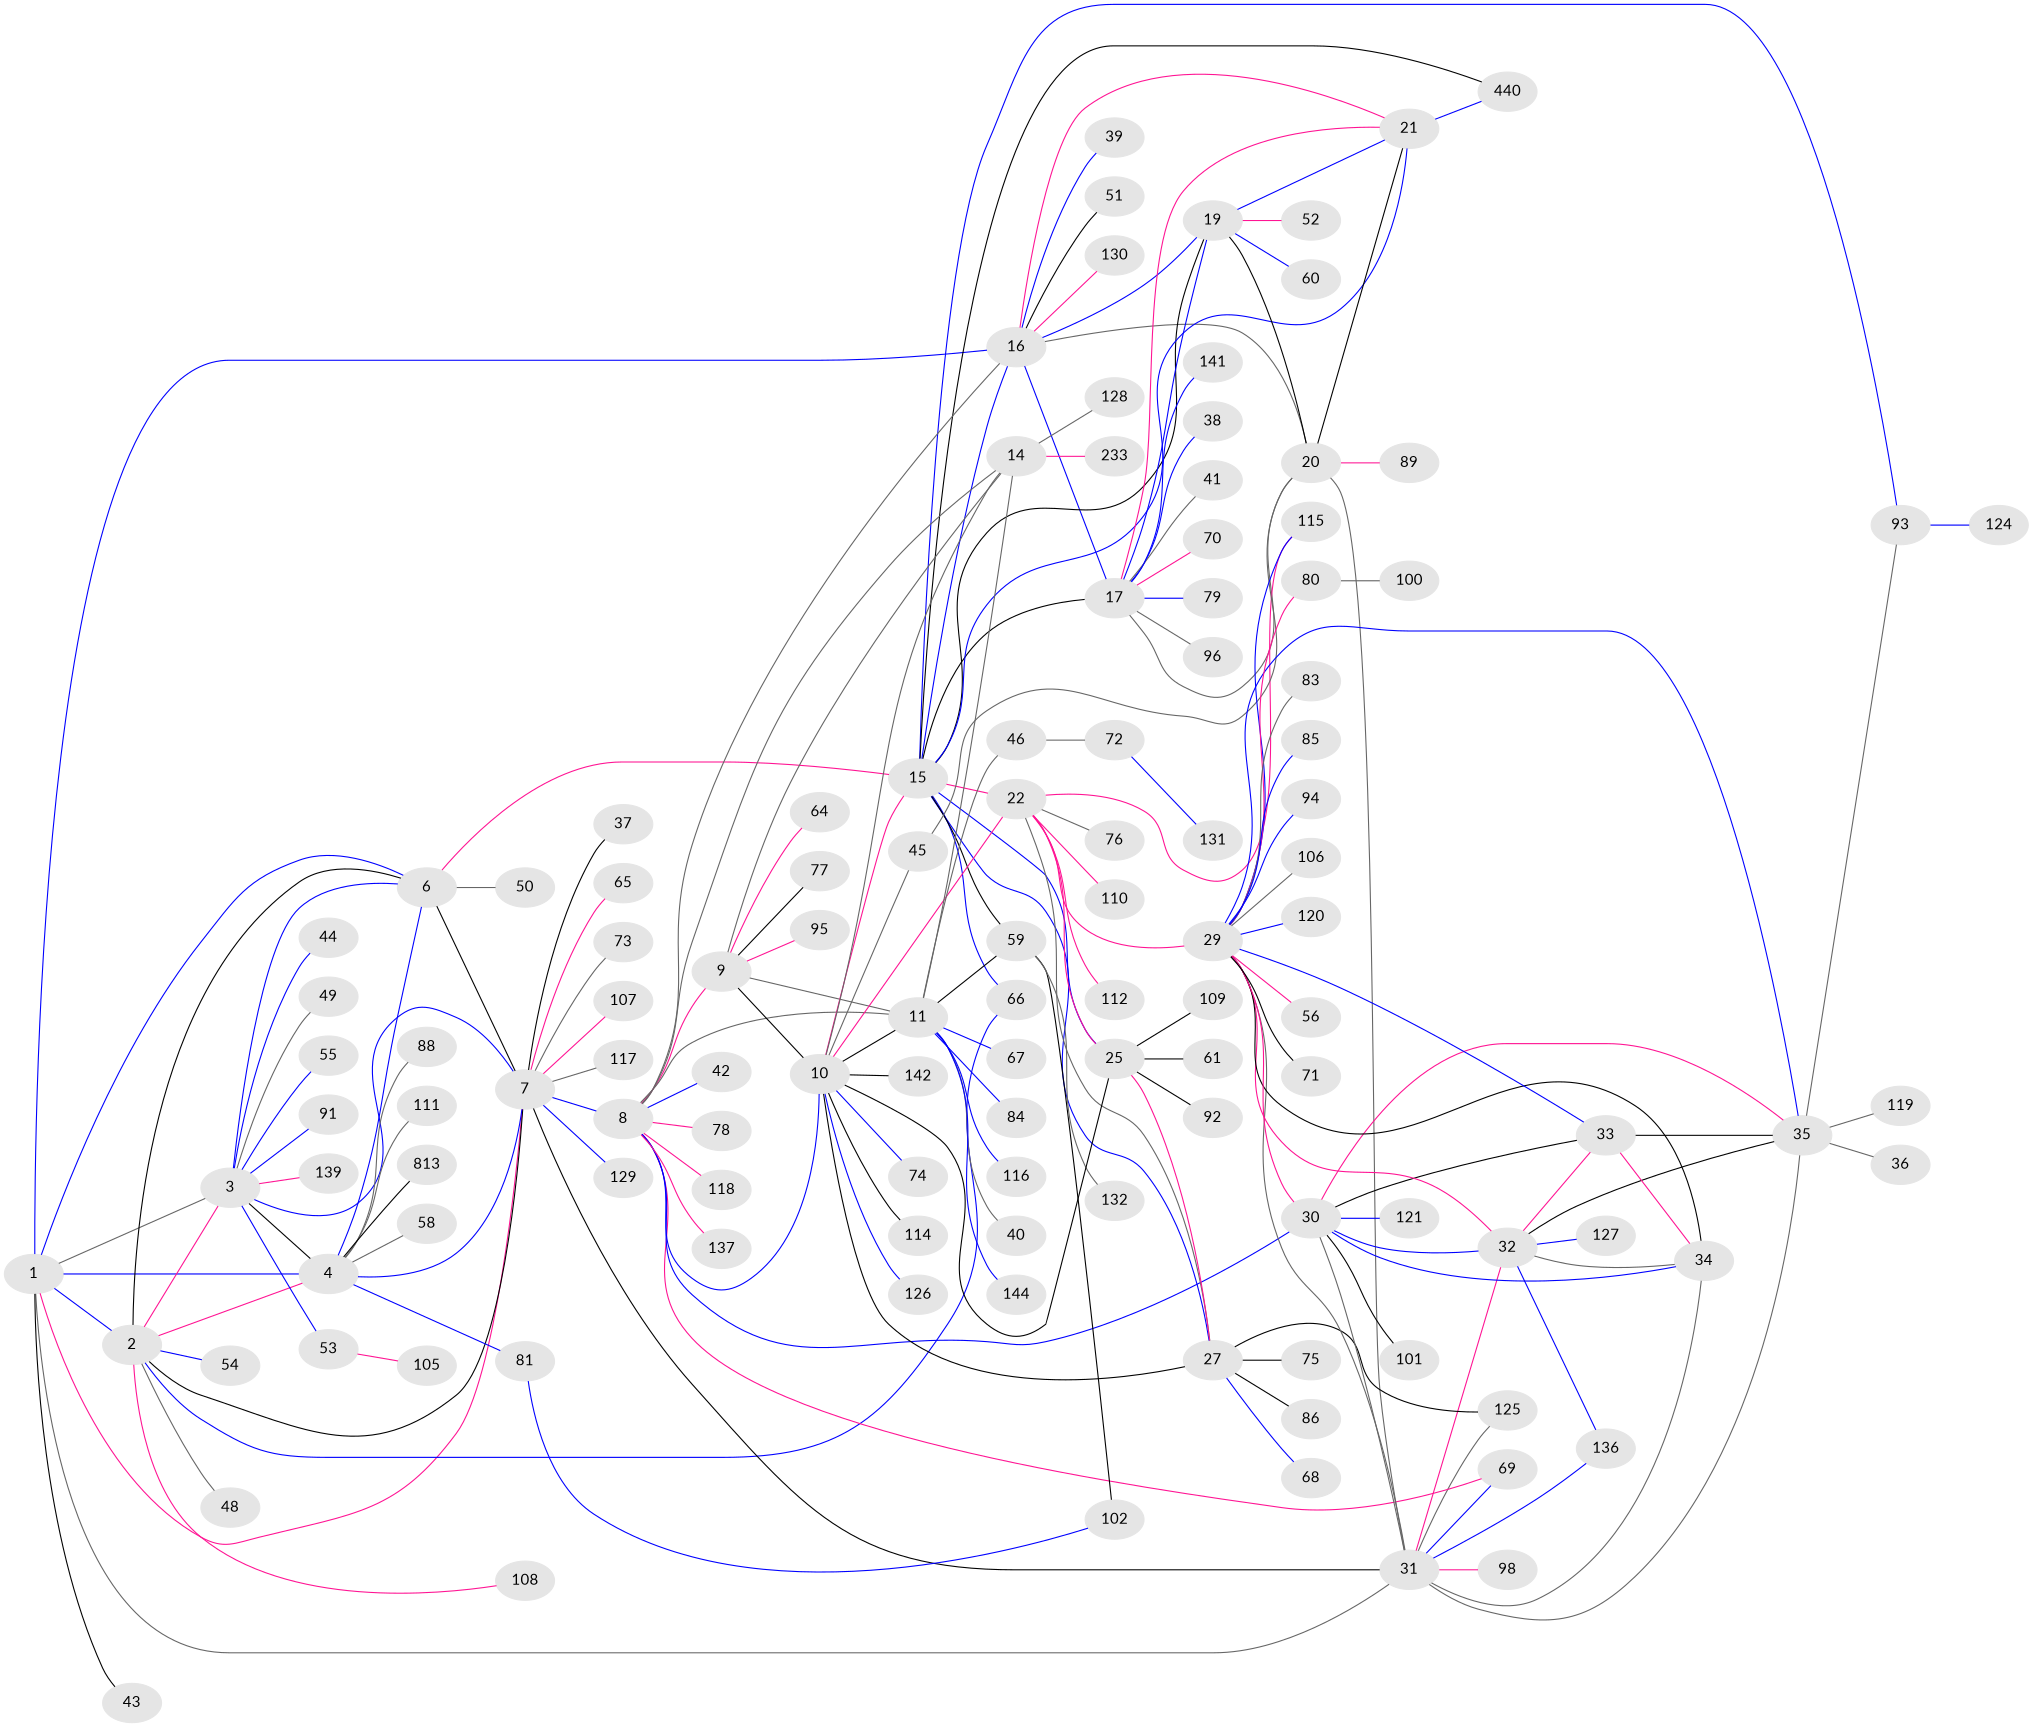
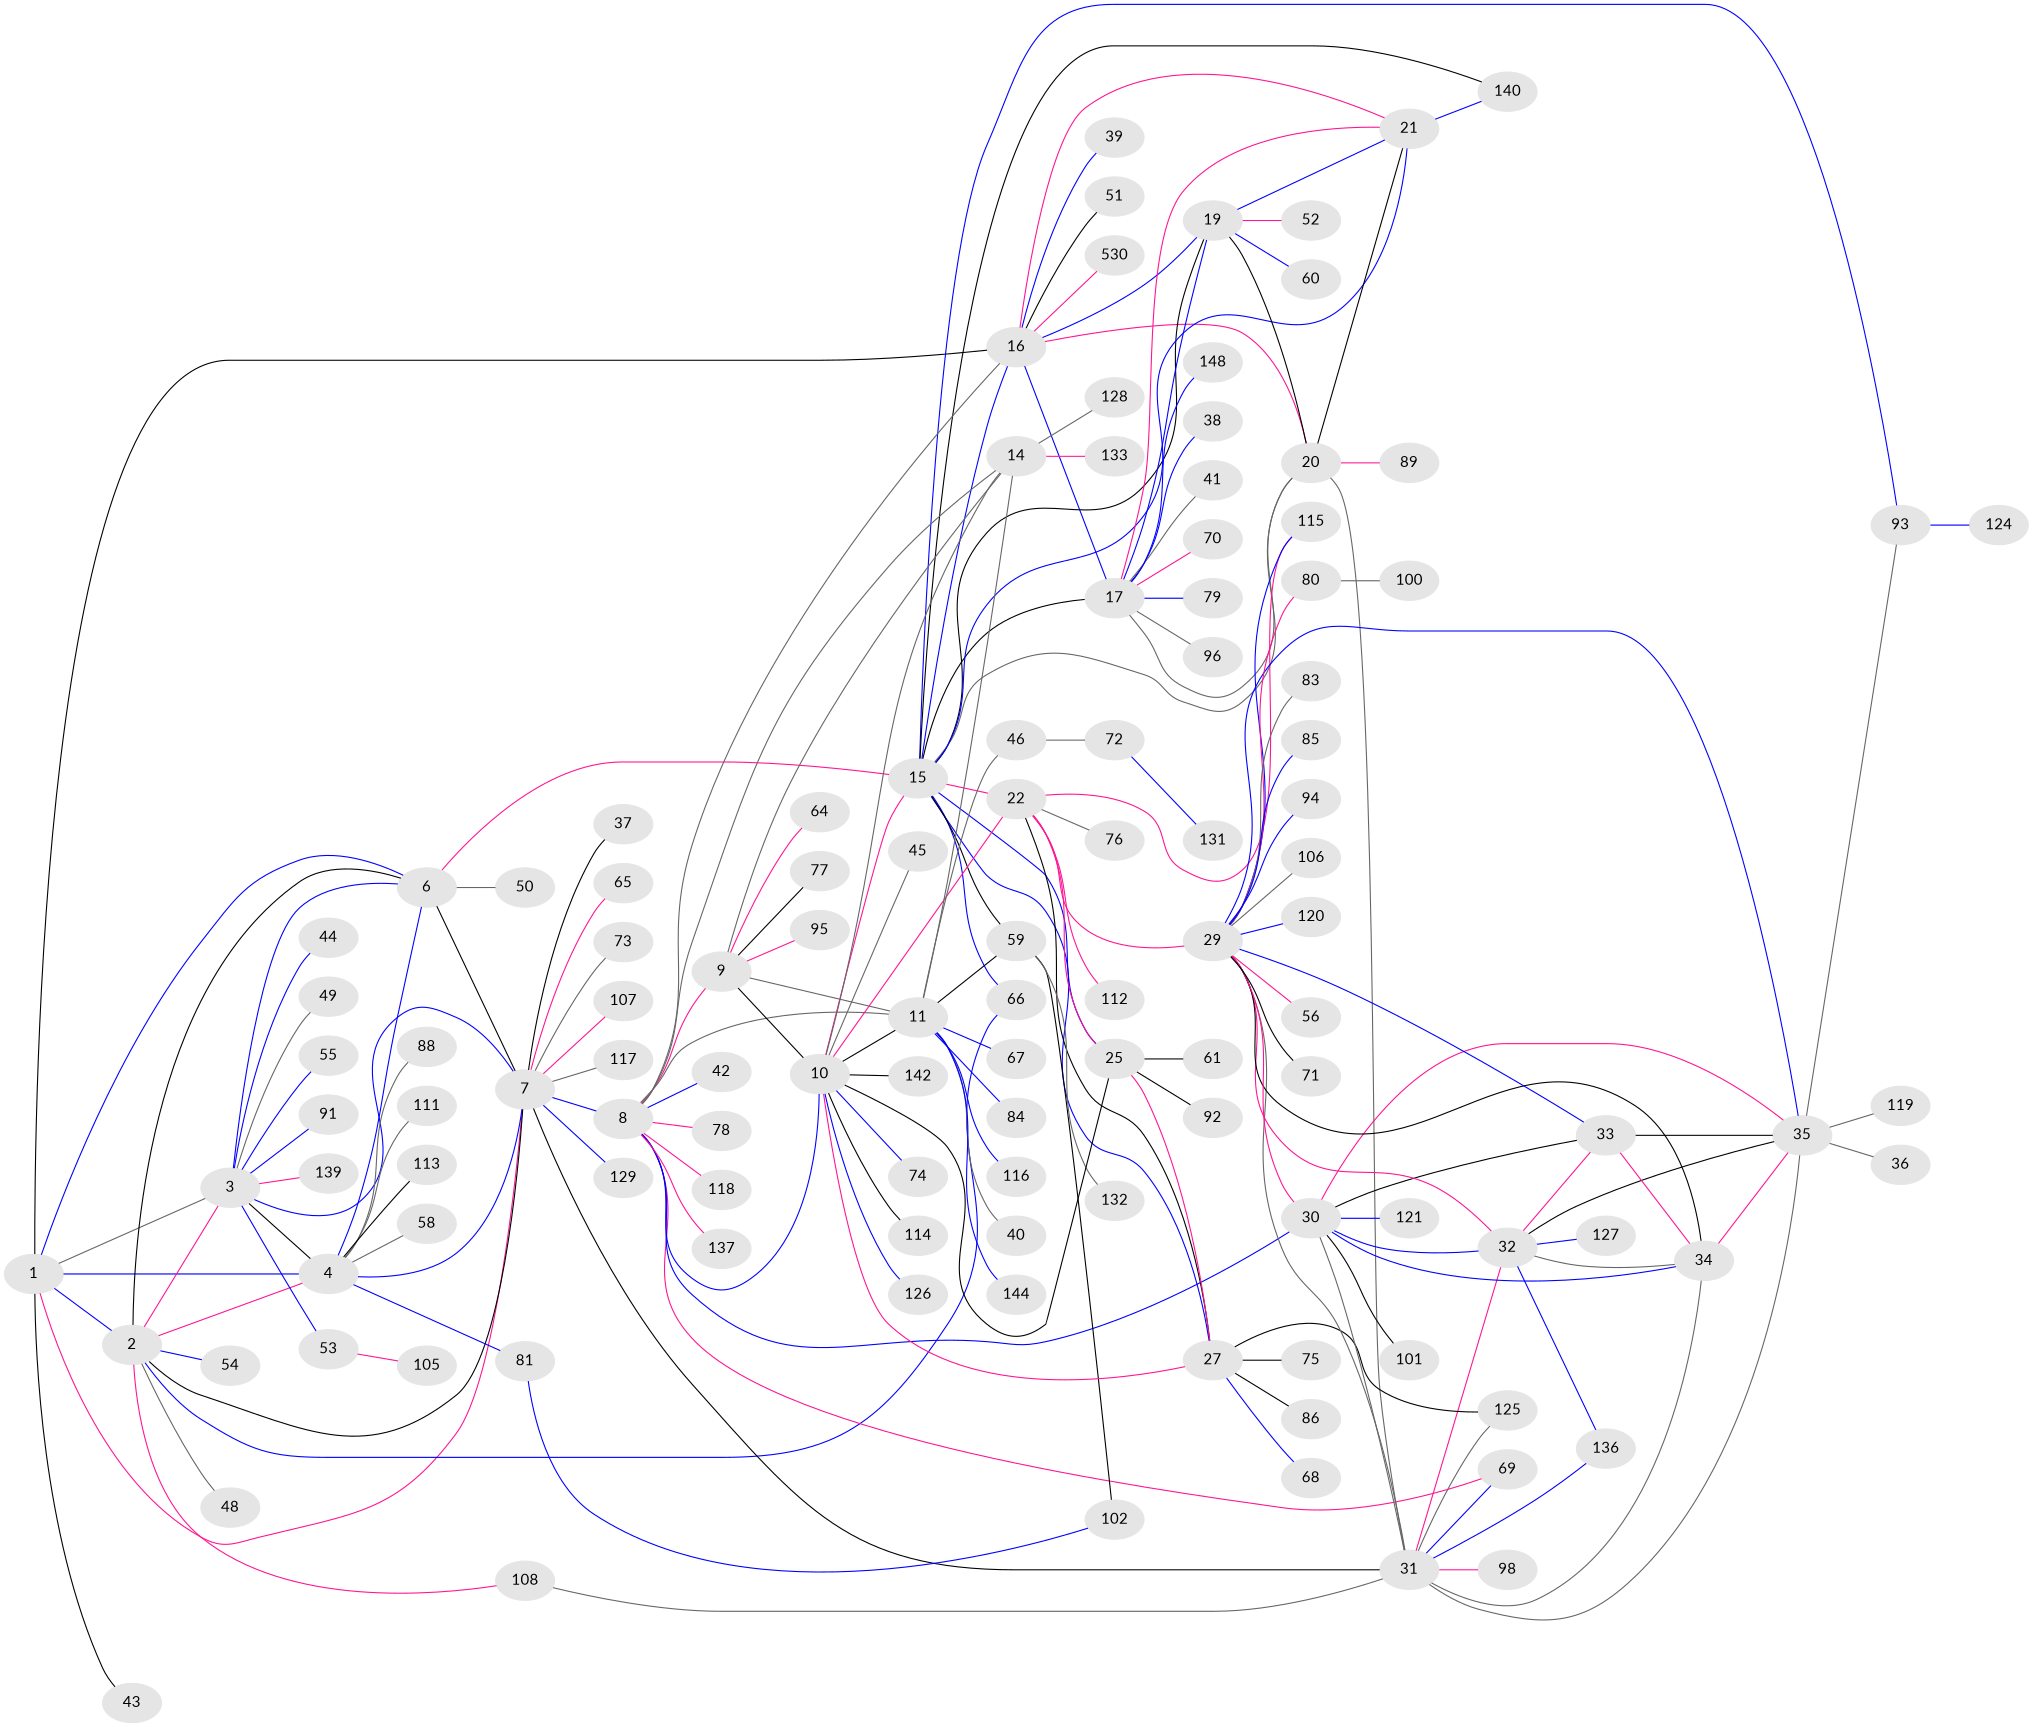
(1508, 92) -> (1508, 92)
(1115, 255) -> (1115, 255)
(1209, 325) -> (1209, 325)
(1213, 362) -> (1213, 362)
(154, 416) -> (154, 416)
(1115, 456) -> (1115, 456)
(1171, 714) -> (1177, 699)
(1115, 900) -> none
(1213, 1000) -> none
(1089, 1094) -> (1089, 1094)
(427, 1165) -> (427, 1165)
none -> (1753, 1198)
(894, 1328) -> (894, 1328)
(595, 1653) -> (969, 1611)
